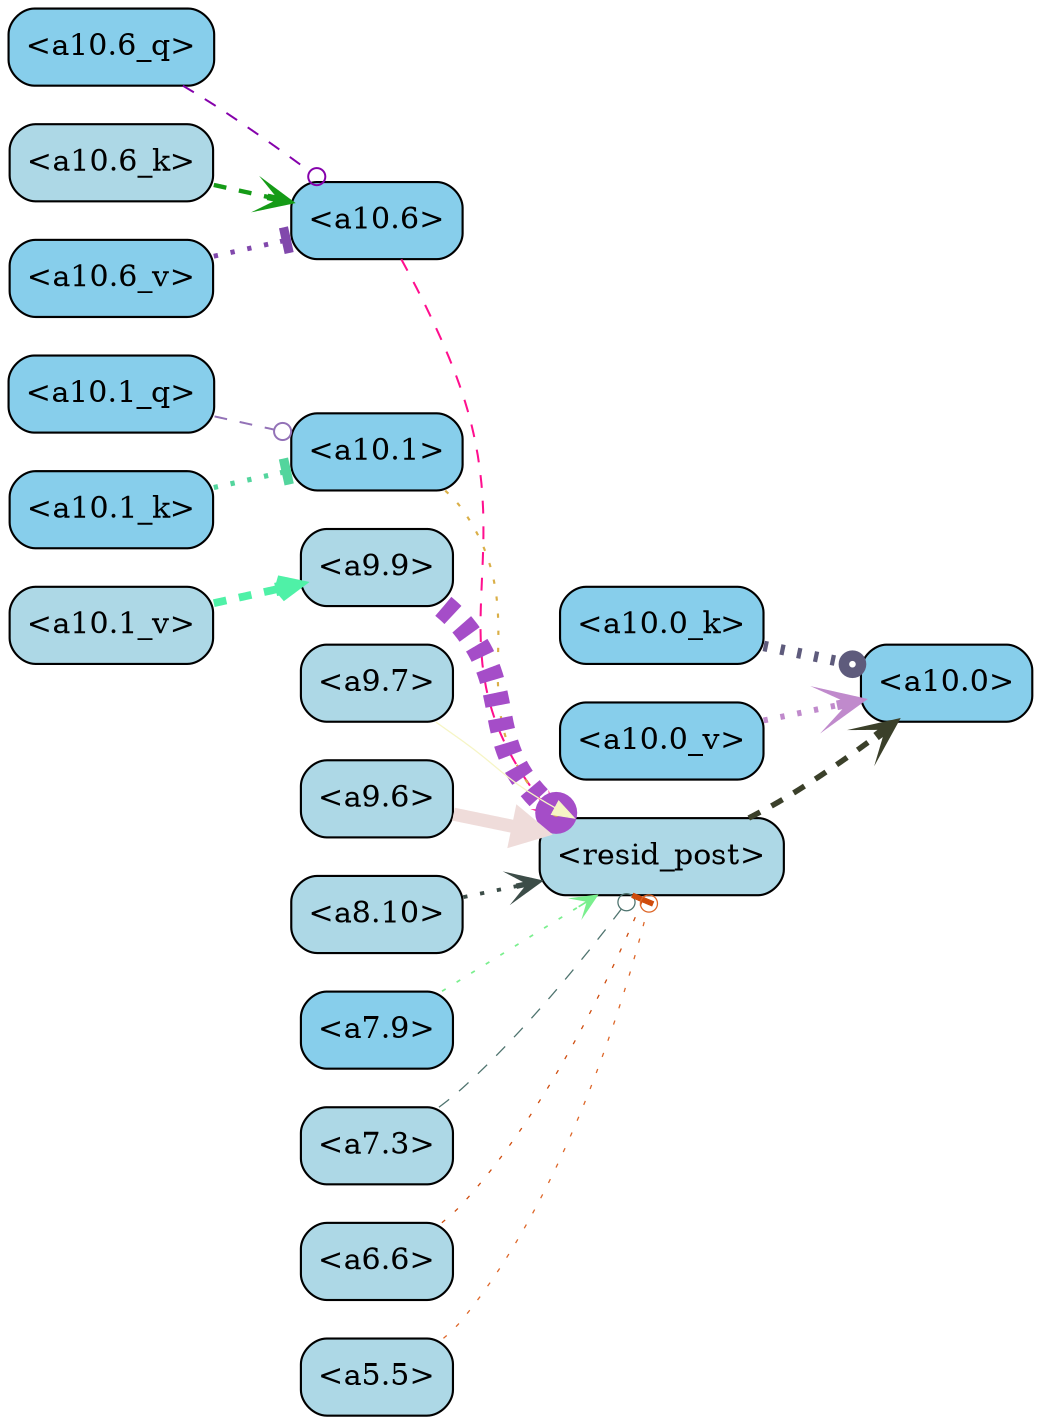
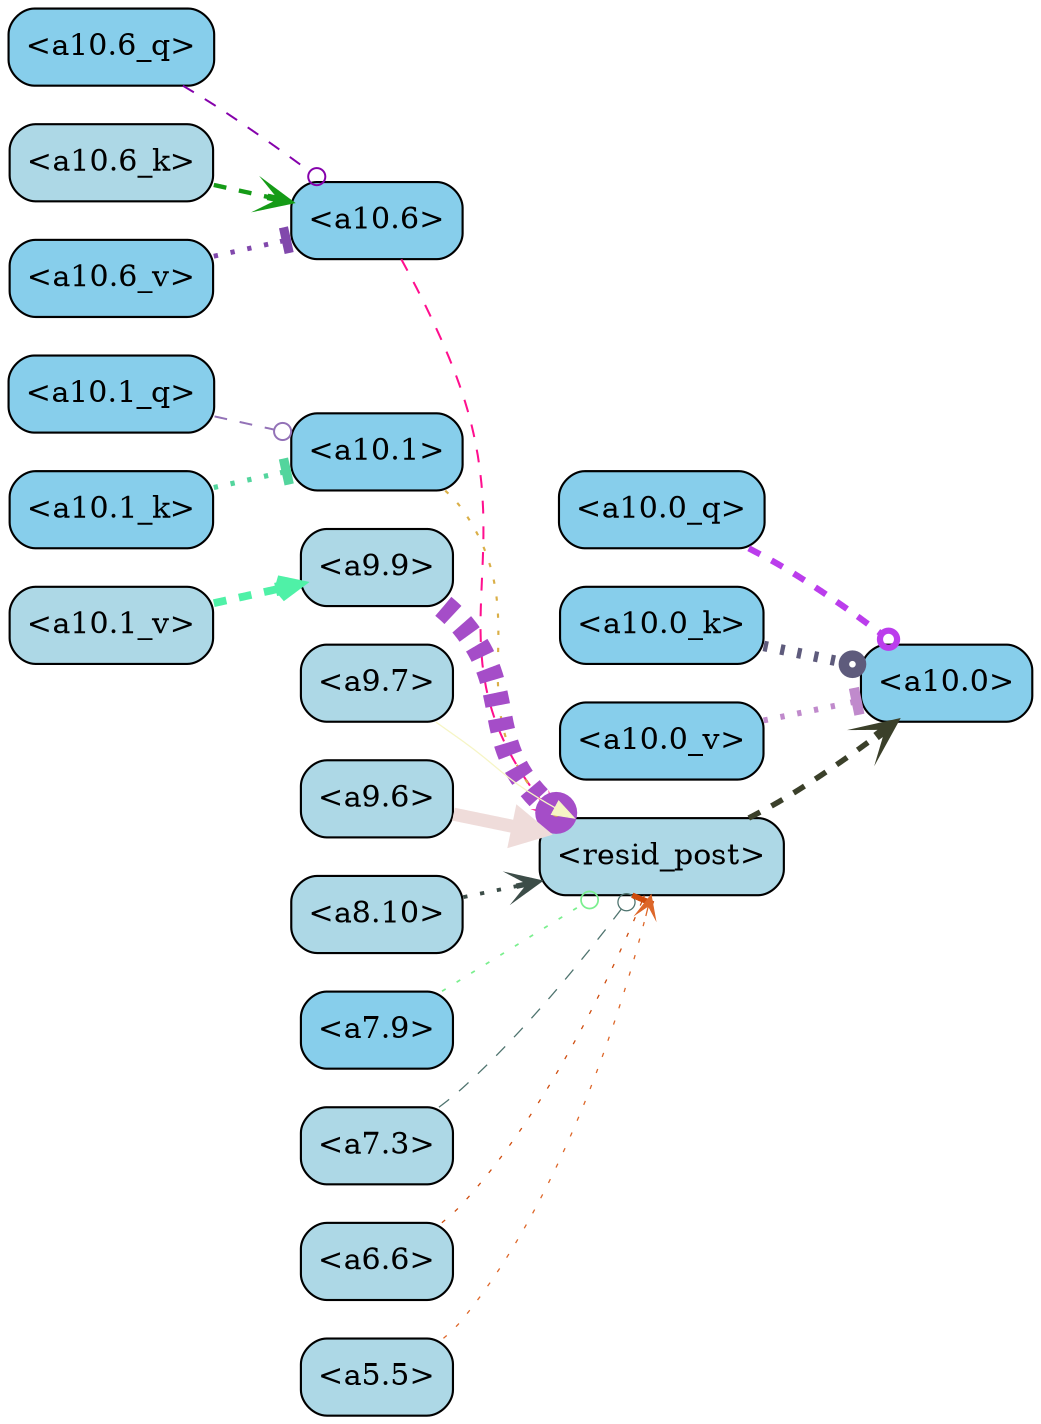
none -> (662, 510)
(802, 713) -> (802, 713)
(512, 948) -> (512, 948)
(570, 1137) -> (570, 1137)
